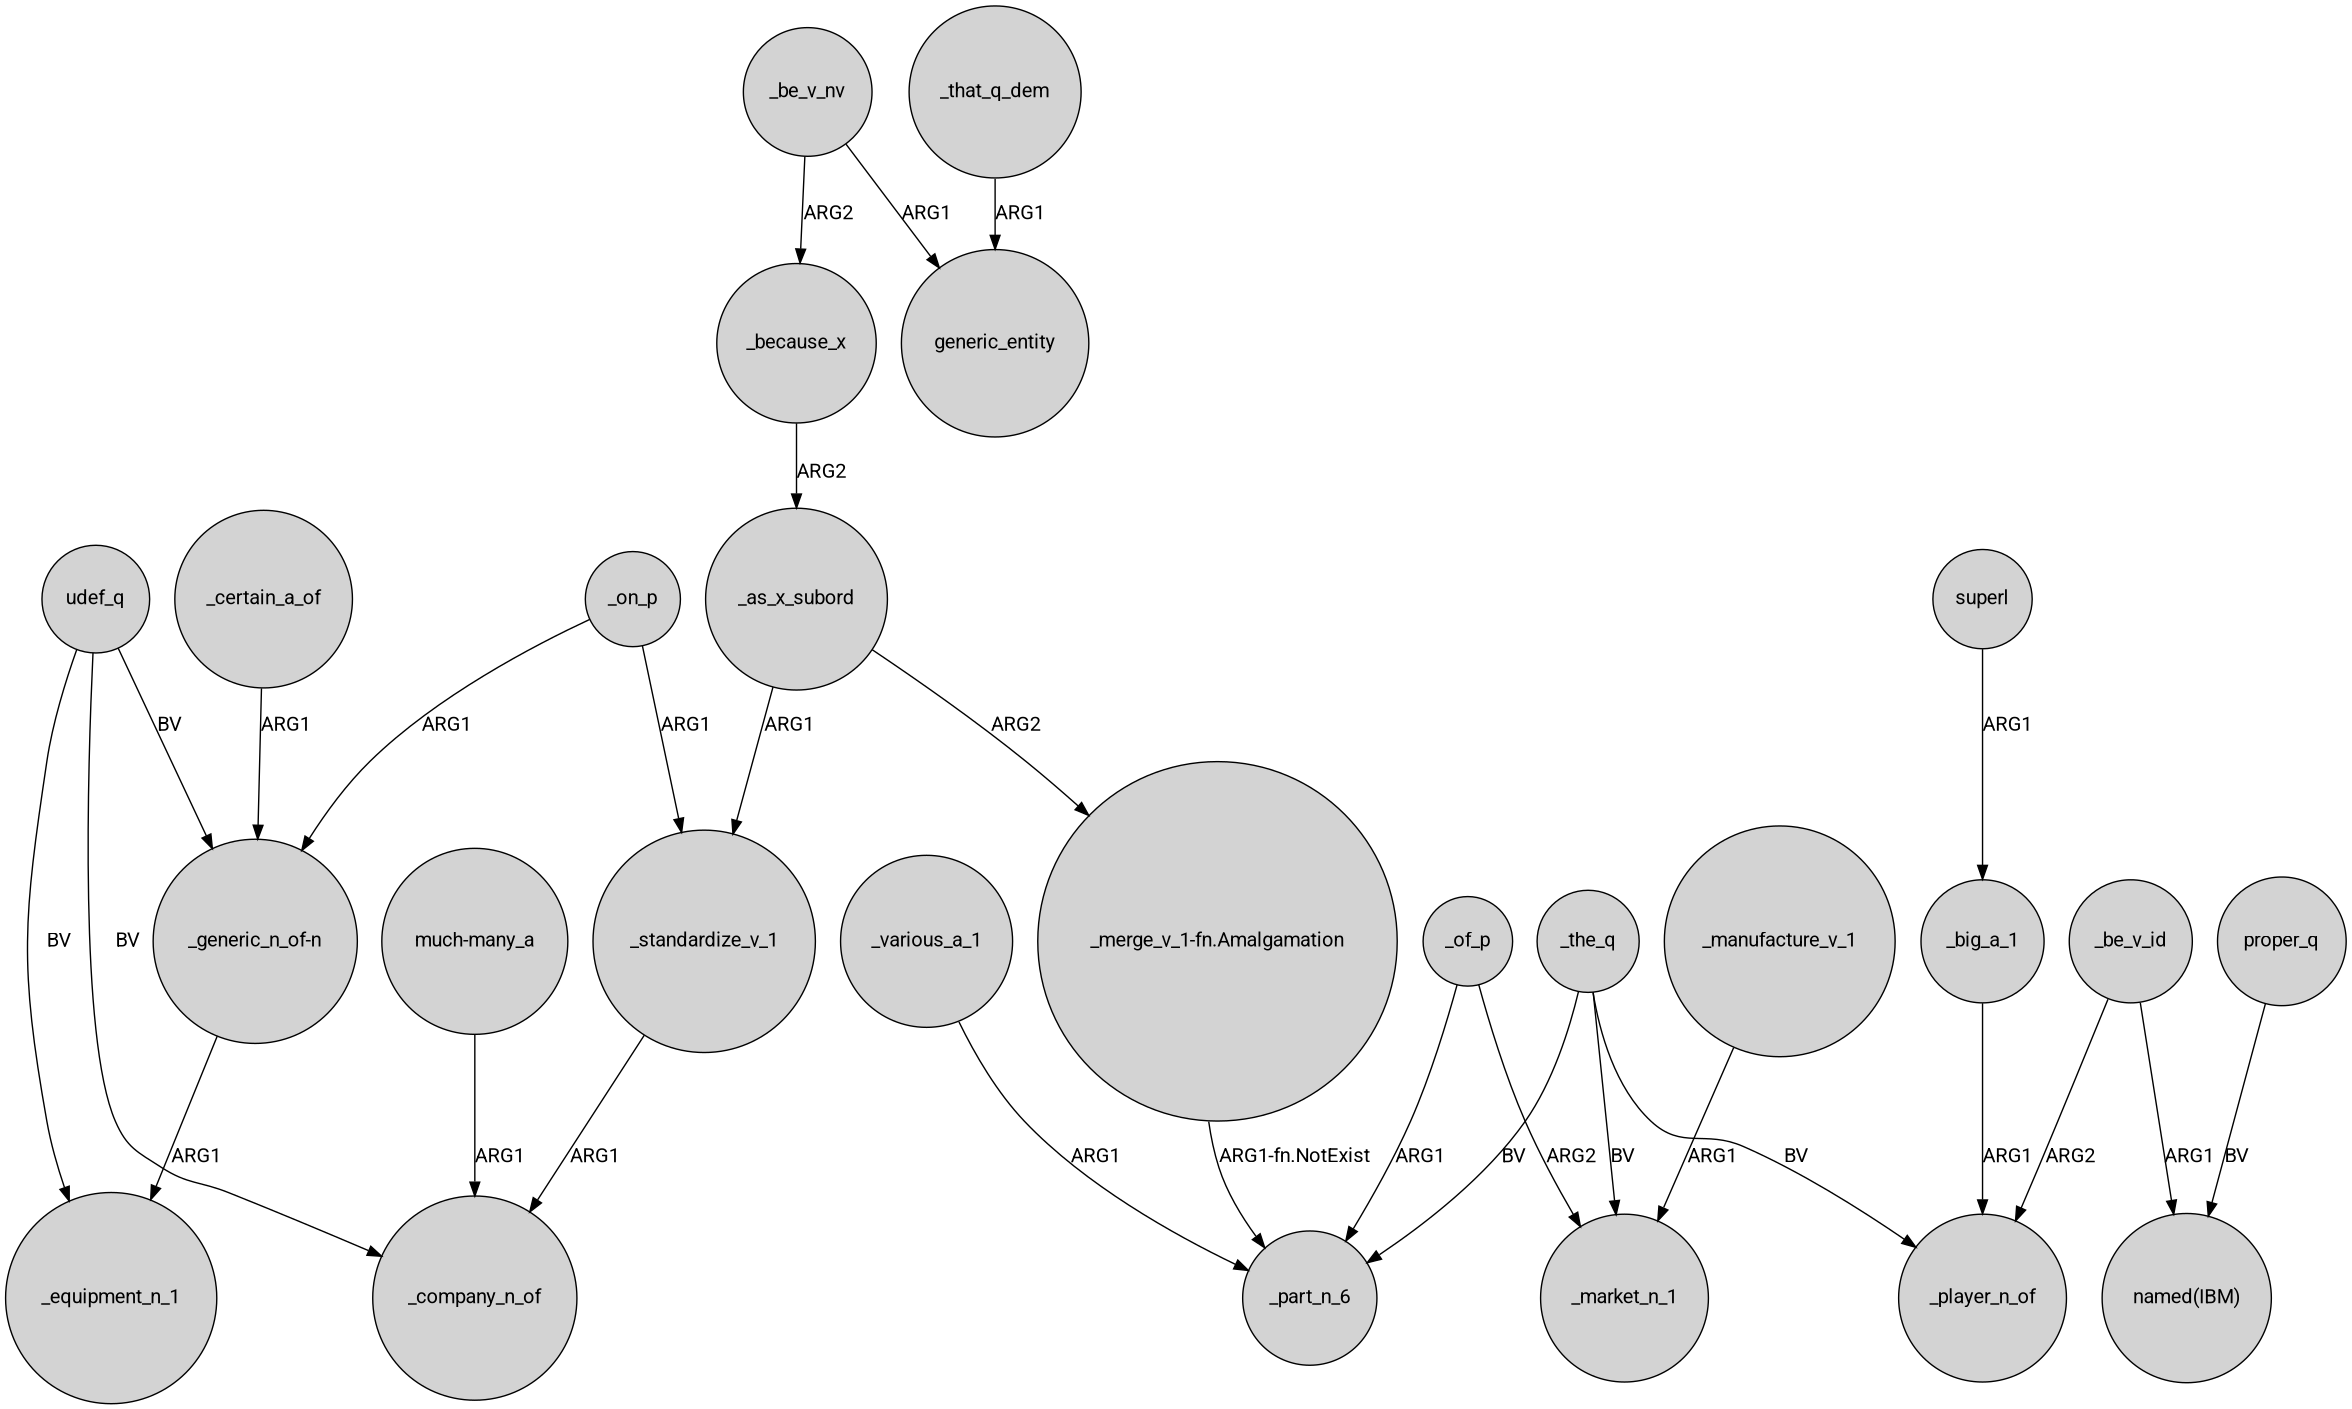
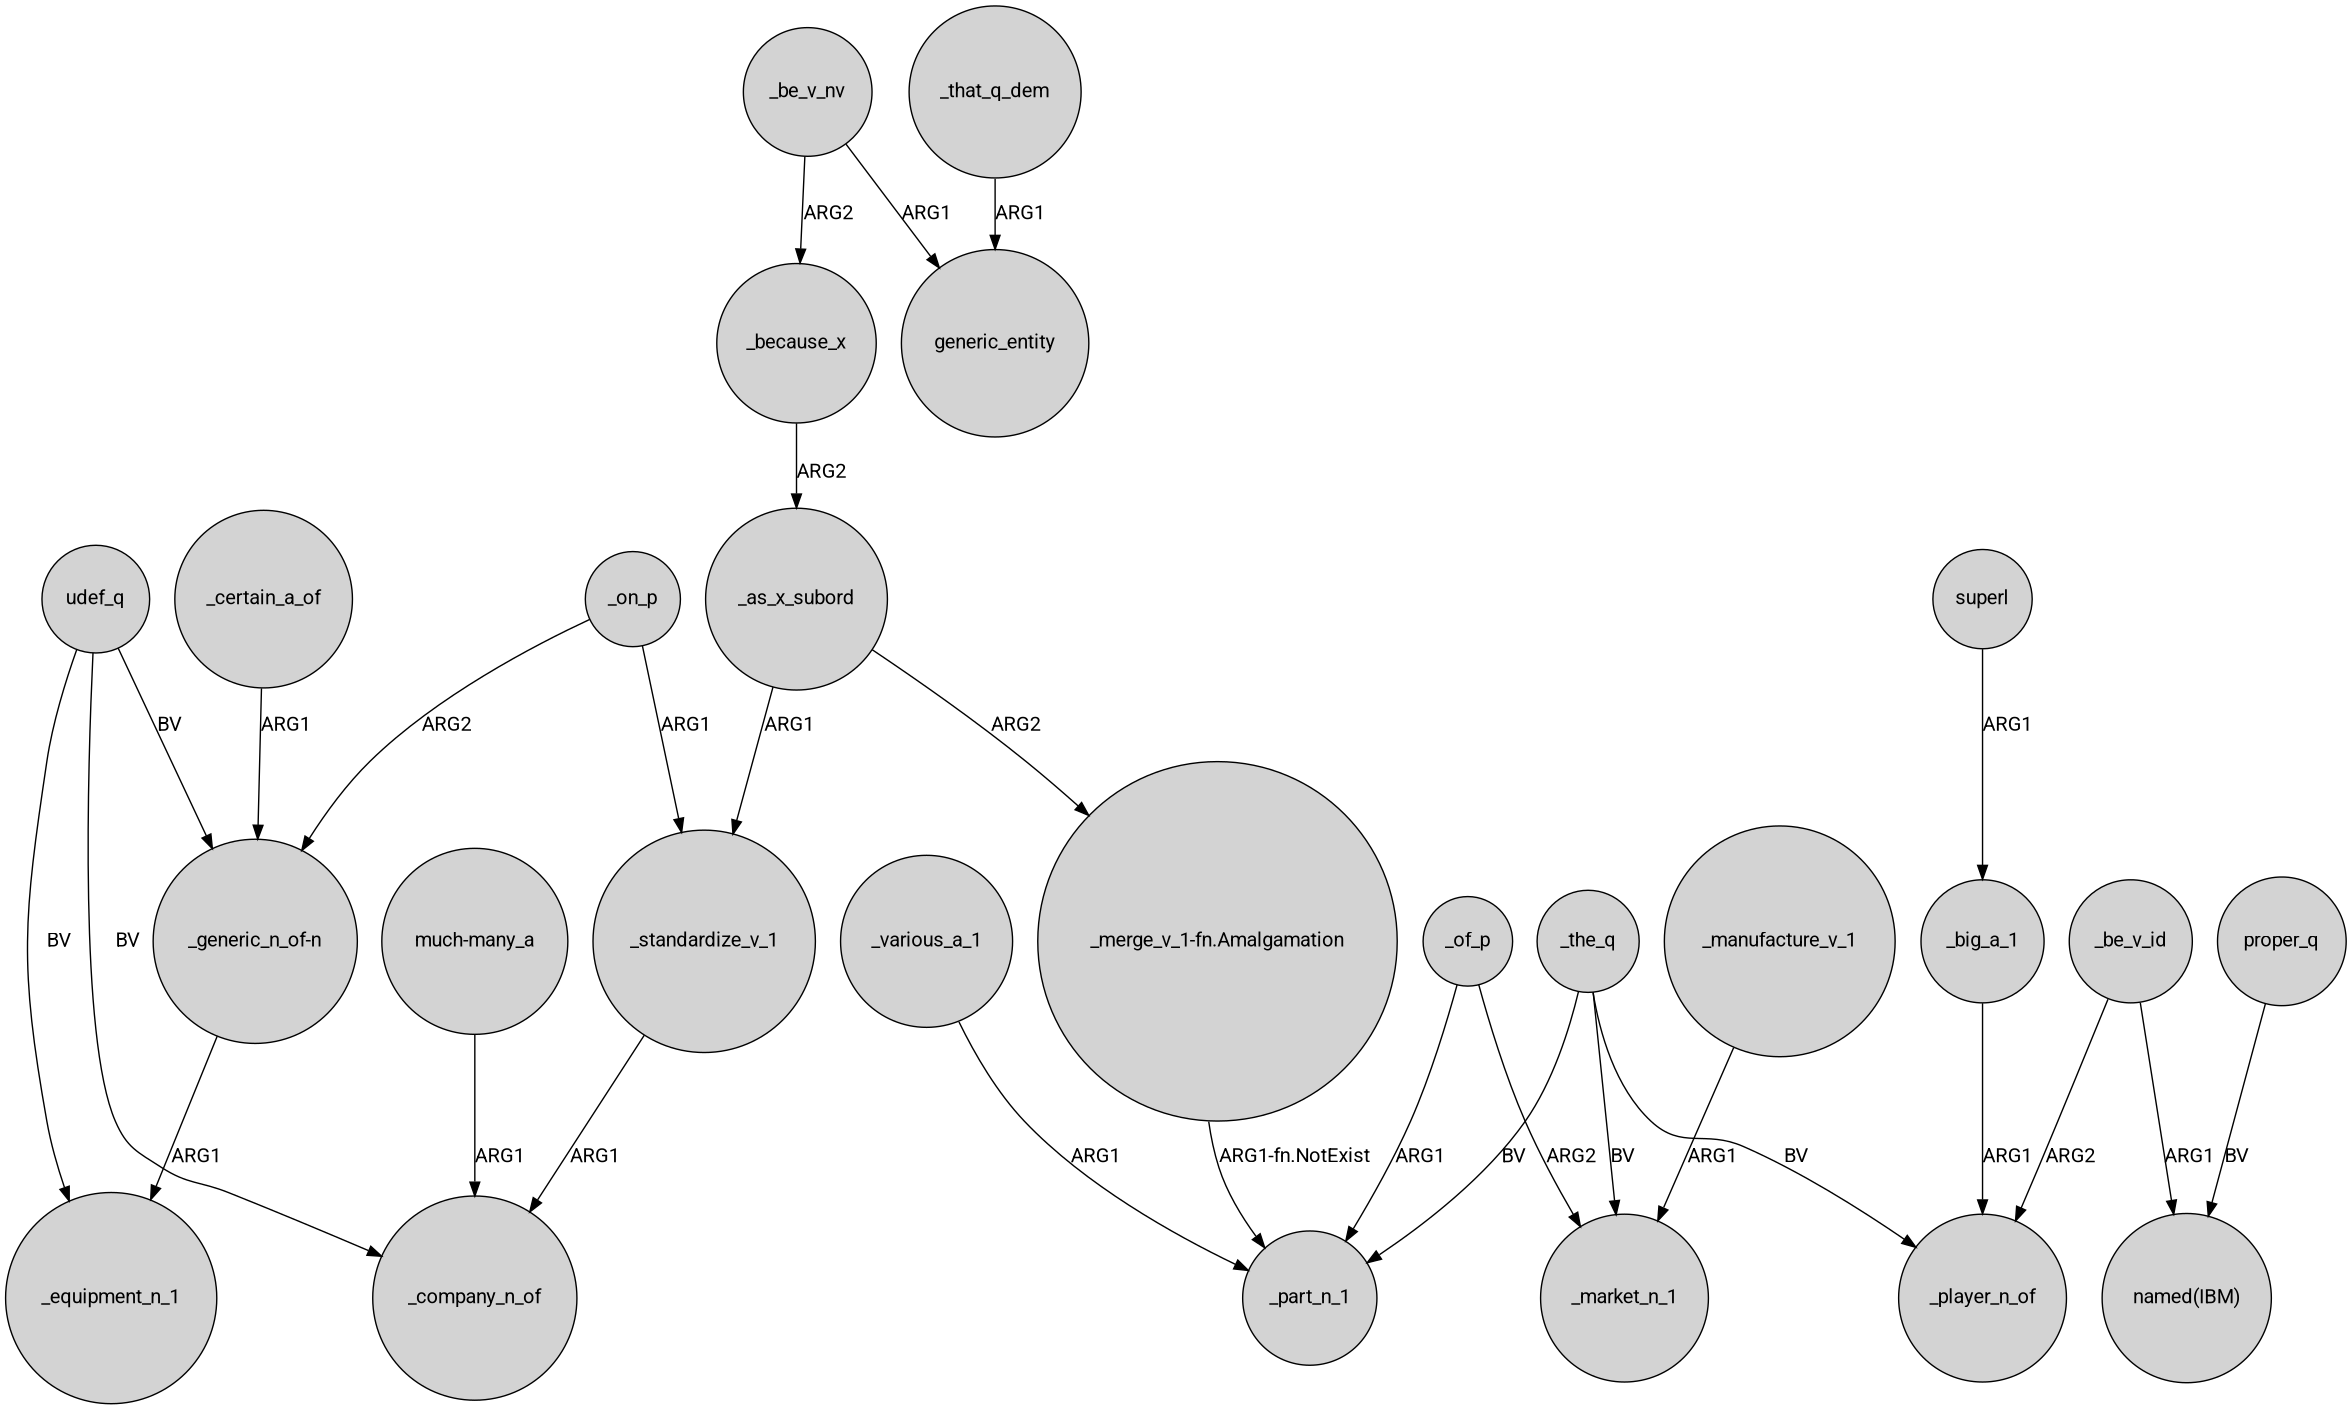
(447, 726) -> (447, 726)
(1310, 1298) -> (1310, 1298)
